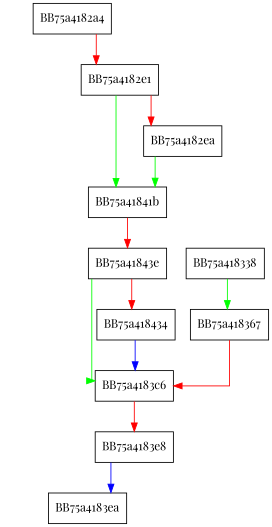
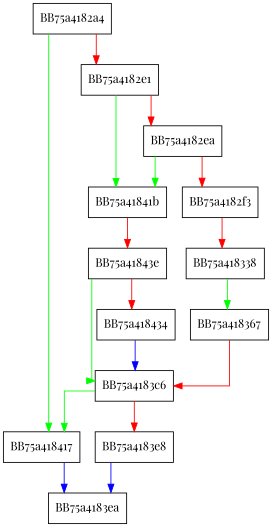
none -> (220, 202)
none -> (42, 447)
